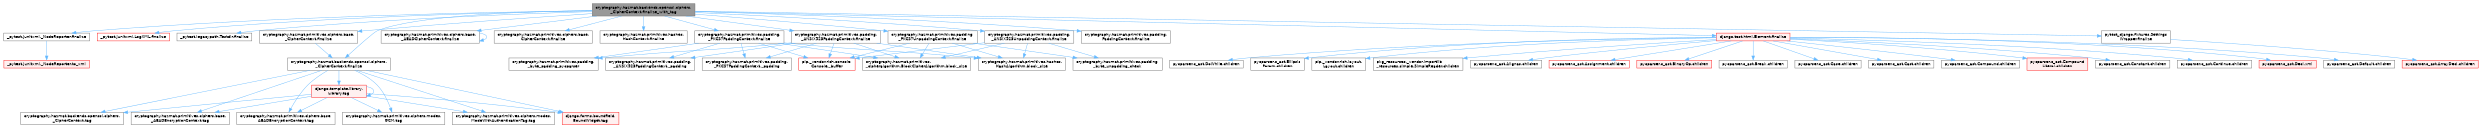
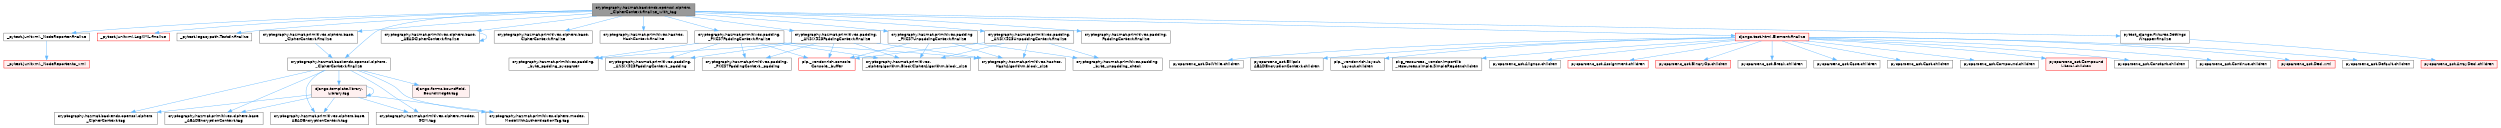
(1278, 64) -> (1287, 64)
(339, 91) -> (339, 91)
(462, 102) -> none
(591, 118) -> (441, 91)
